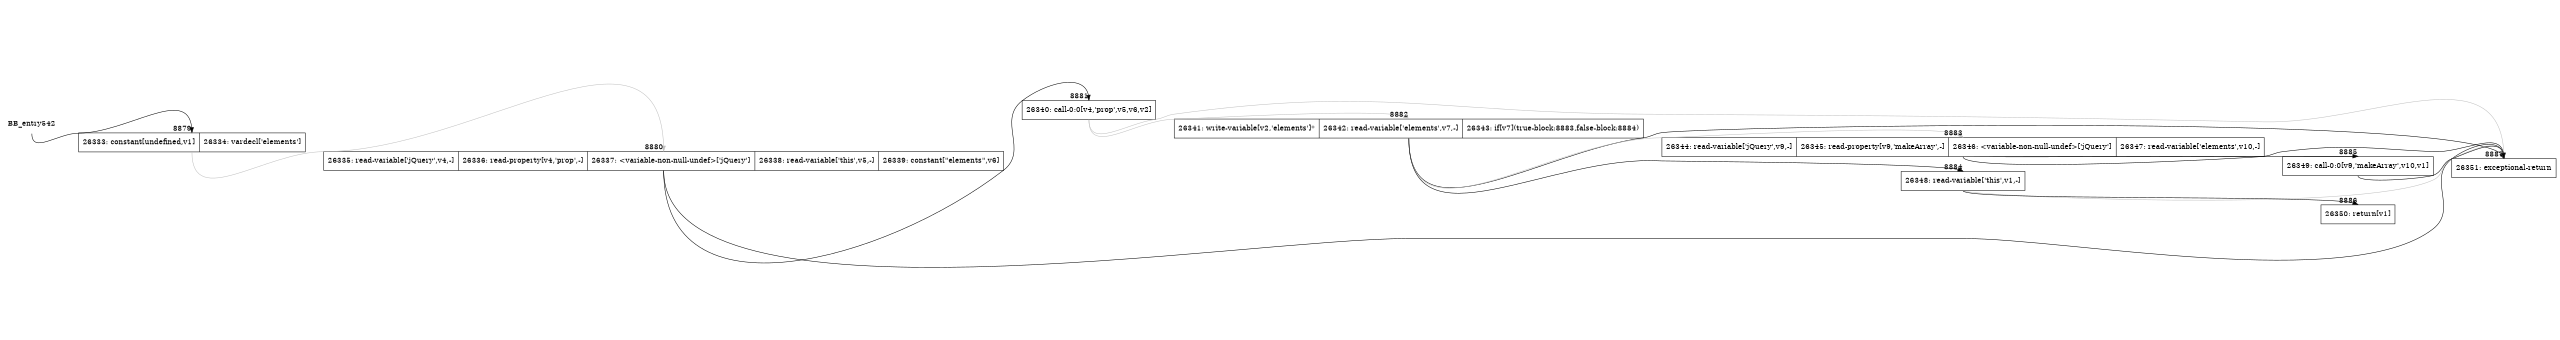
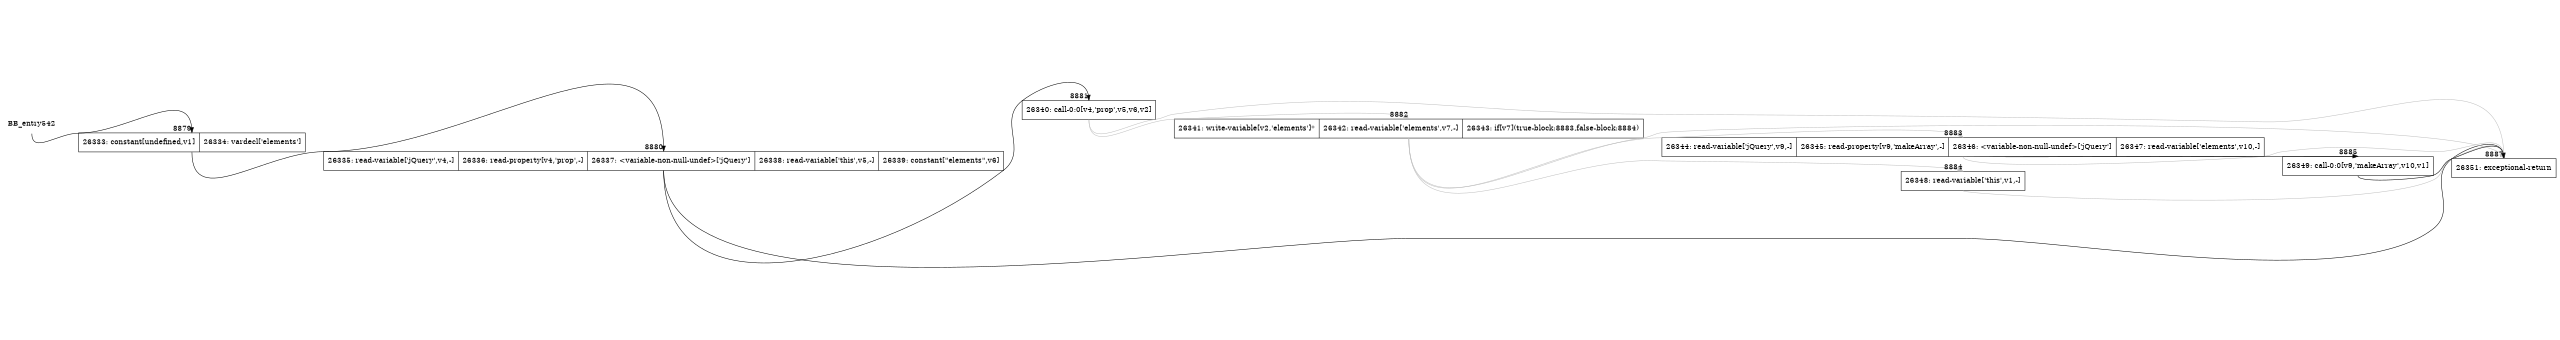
(1937, 126) -> (1937, 126)
(439, 131) -> (439, 131)
(2209, 160) -> (2209, 160)
(1665, 161) -> (1665, 161)
(2358, 214) -> none
